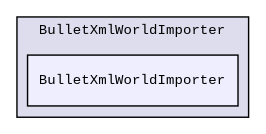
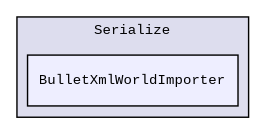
(133, 30) -> (133, 30)
